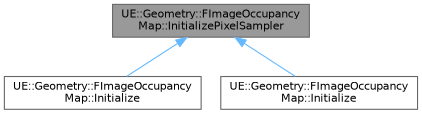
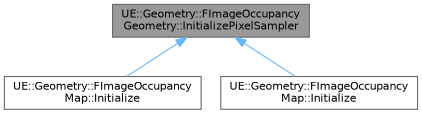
(211, 21) -> (211, 21)
